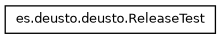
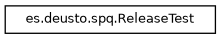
(110, 20) -> (110, 20)
